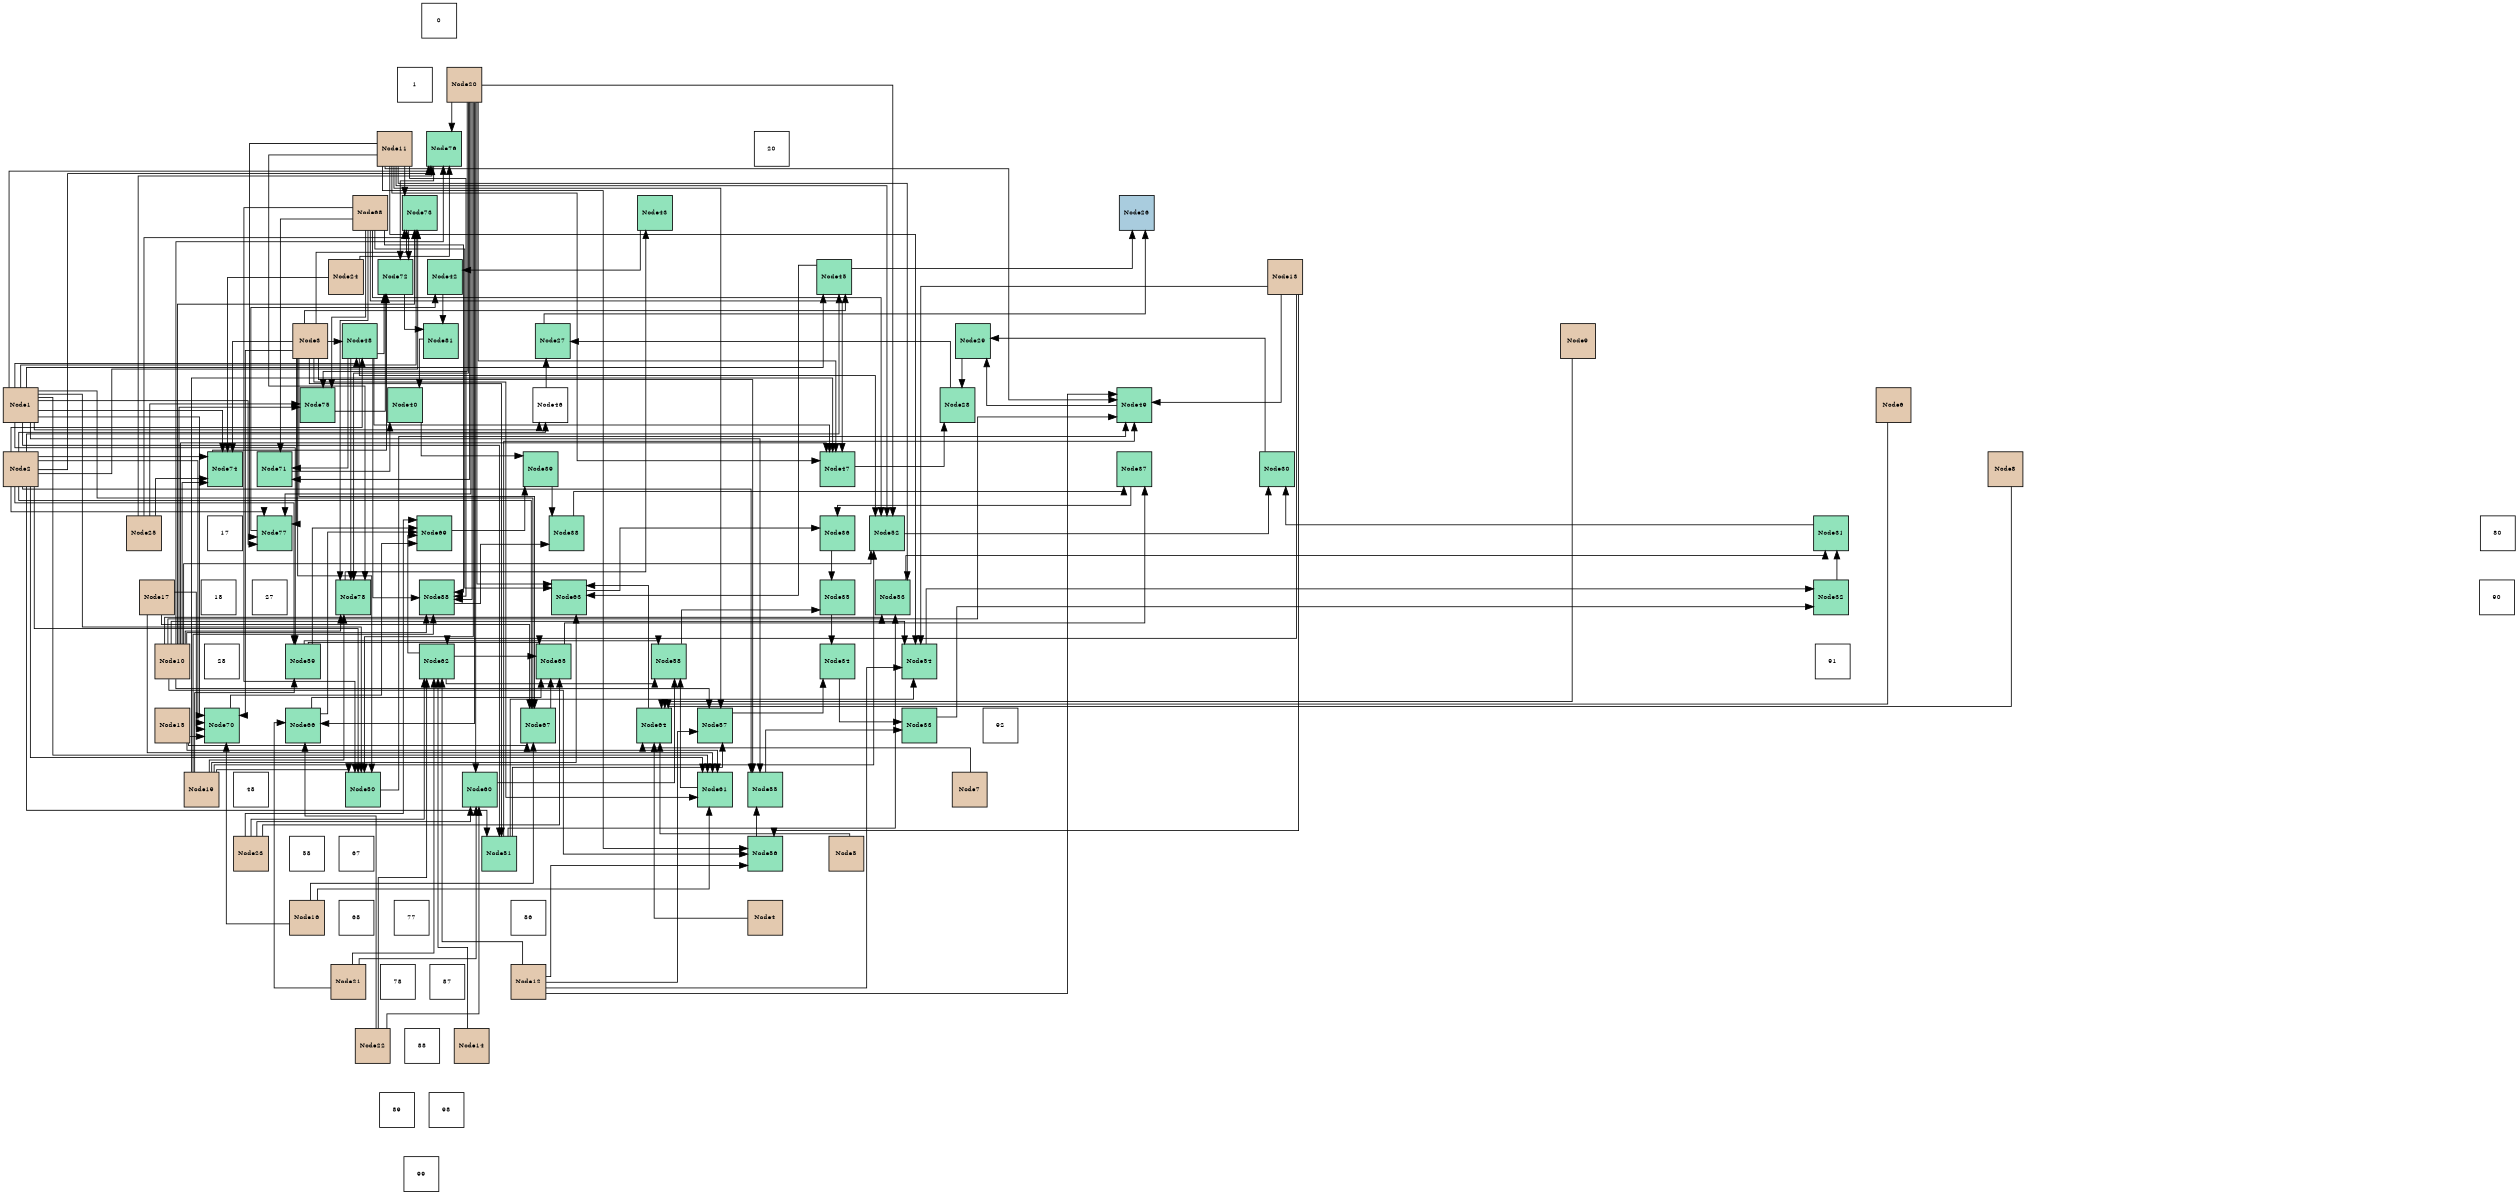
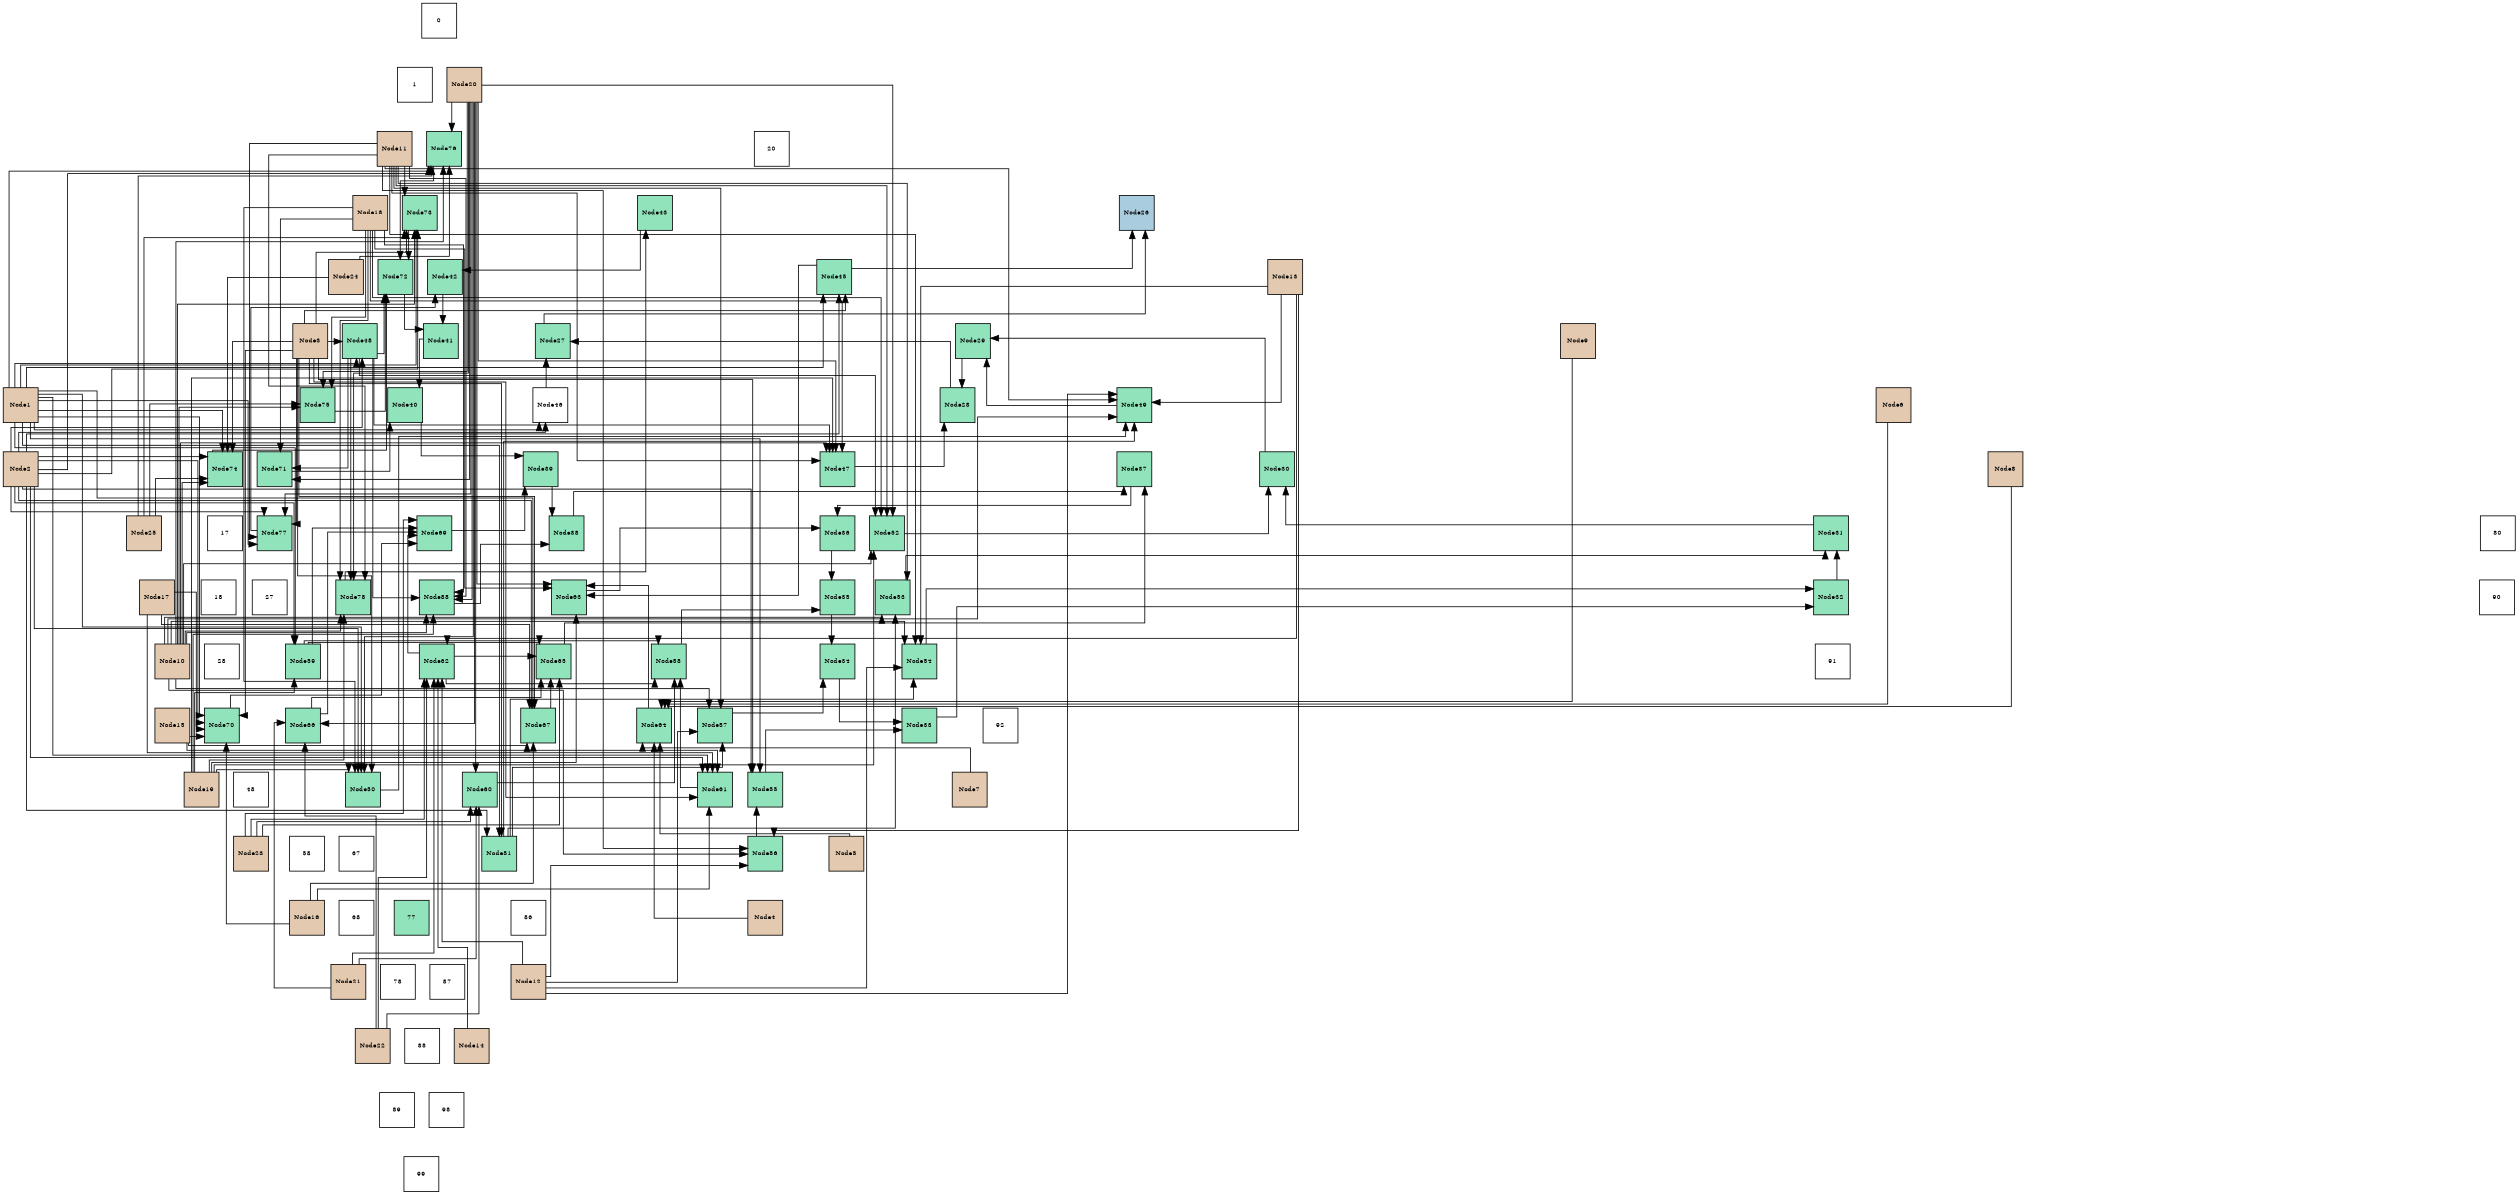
(370, 213) -> (370, 213)
(441, 341) -> (441, 341)
(412, 918) -> (412, 918)
